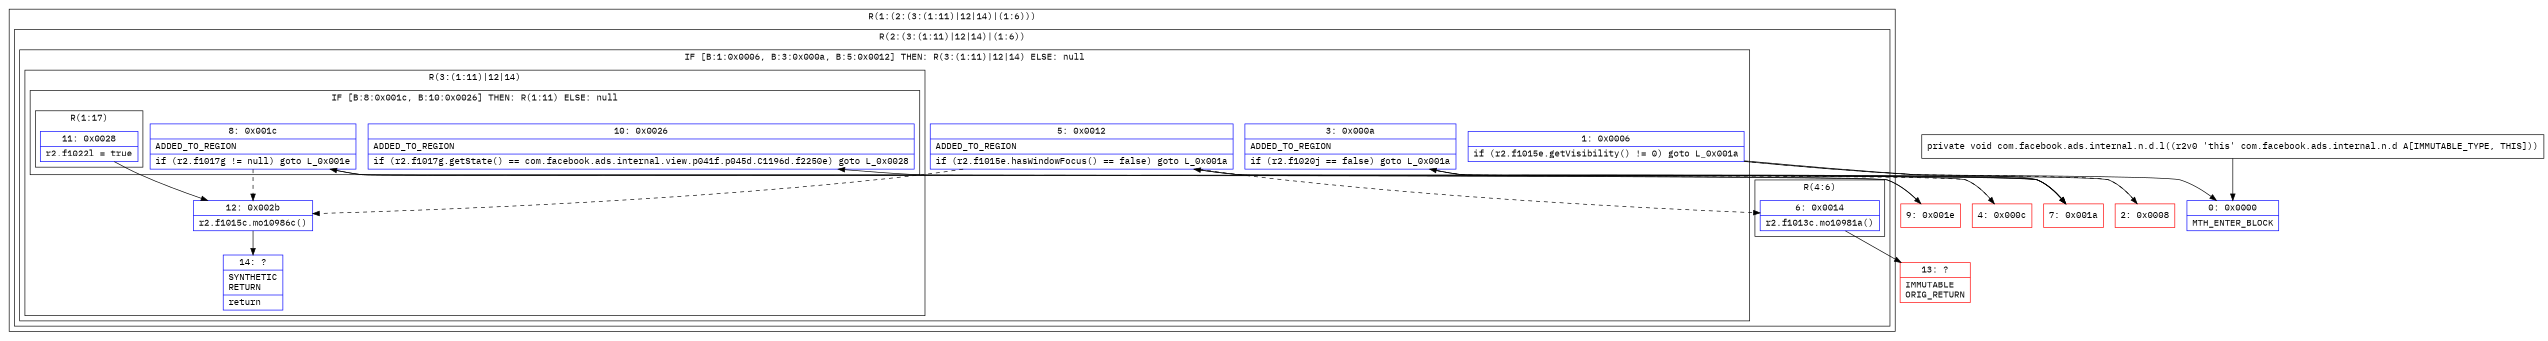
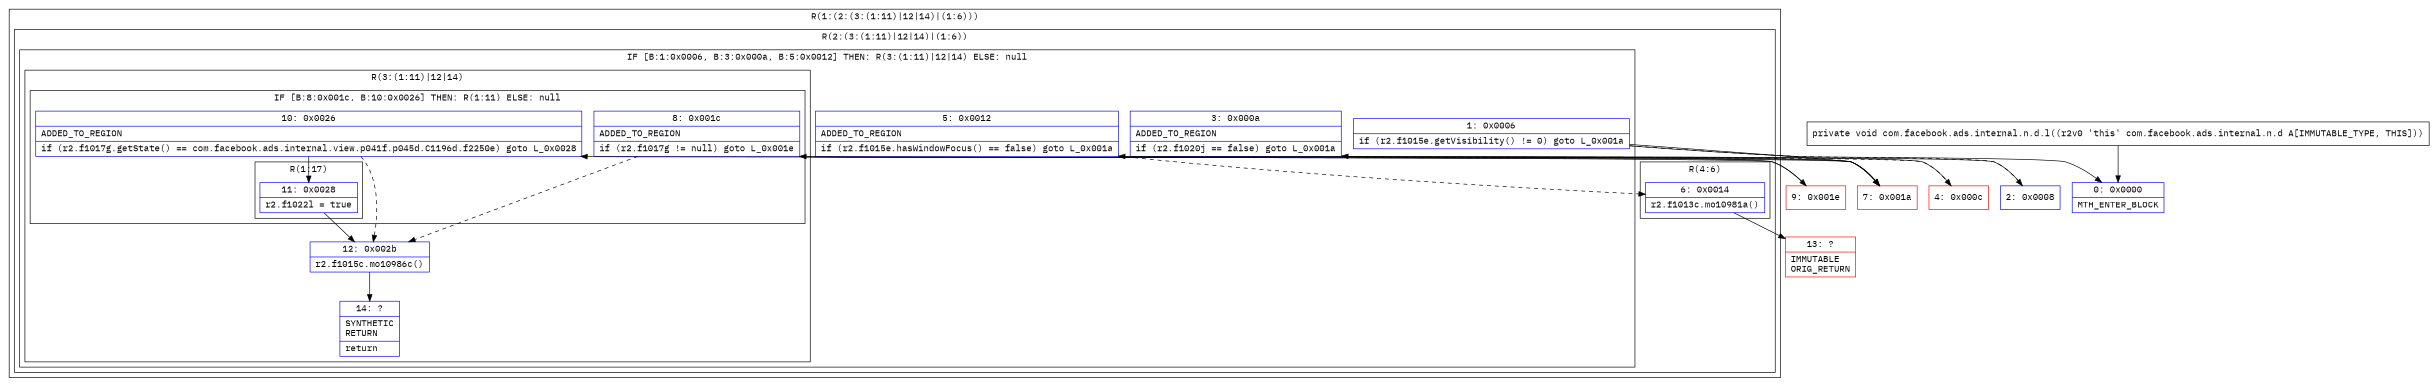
none -> (309, 166)
(642, 199) -> (376, 194)
(2145, 216) -> (2030, 198)
